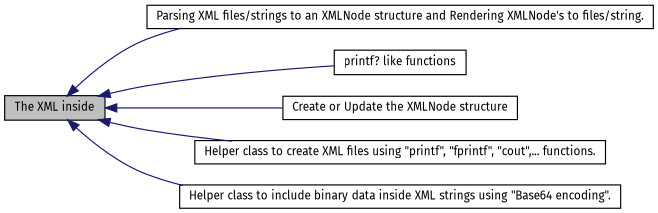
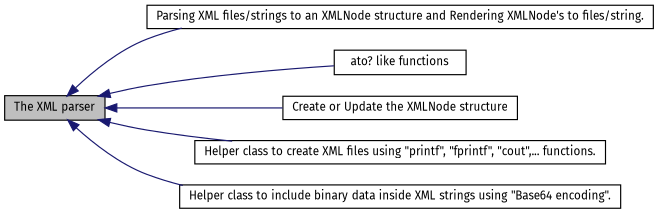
(400, 62) -> (400, 62)
(55, 108) -> (55, 108)
